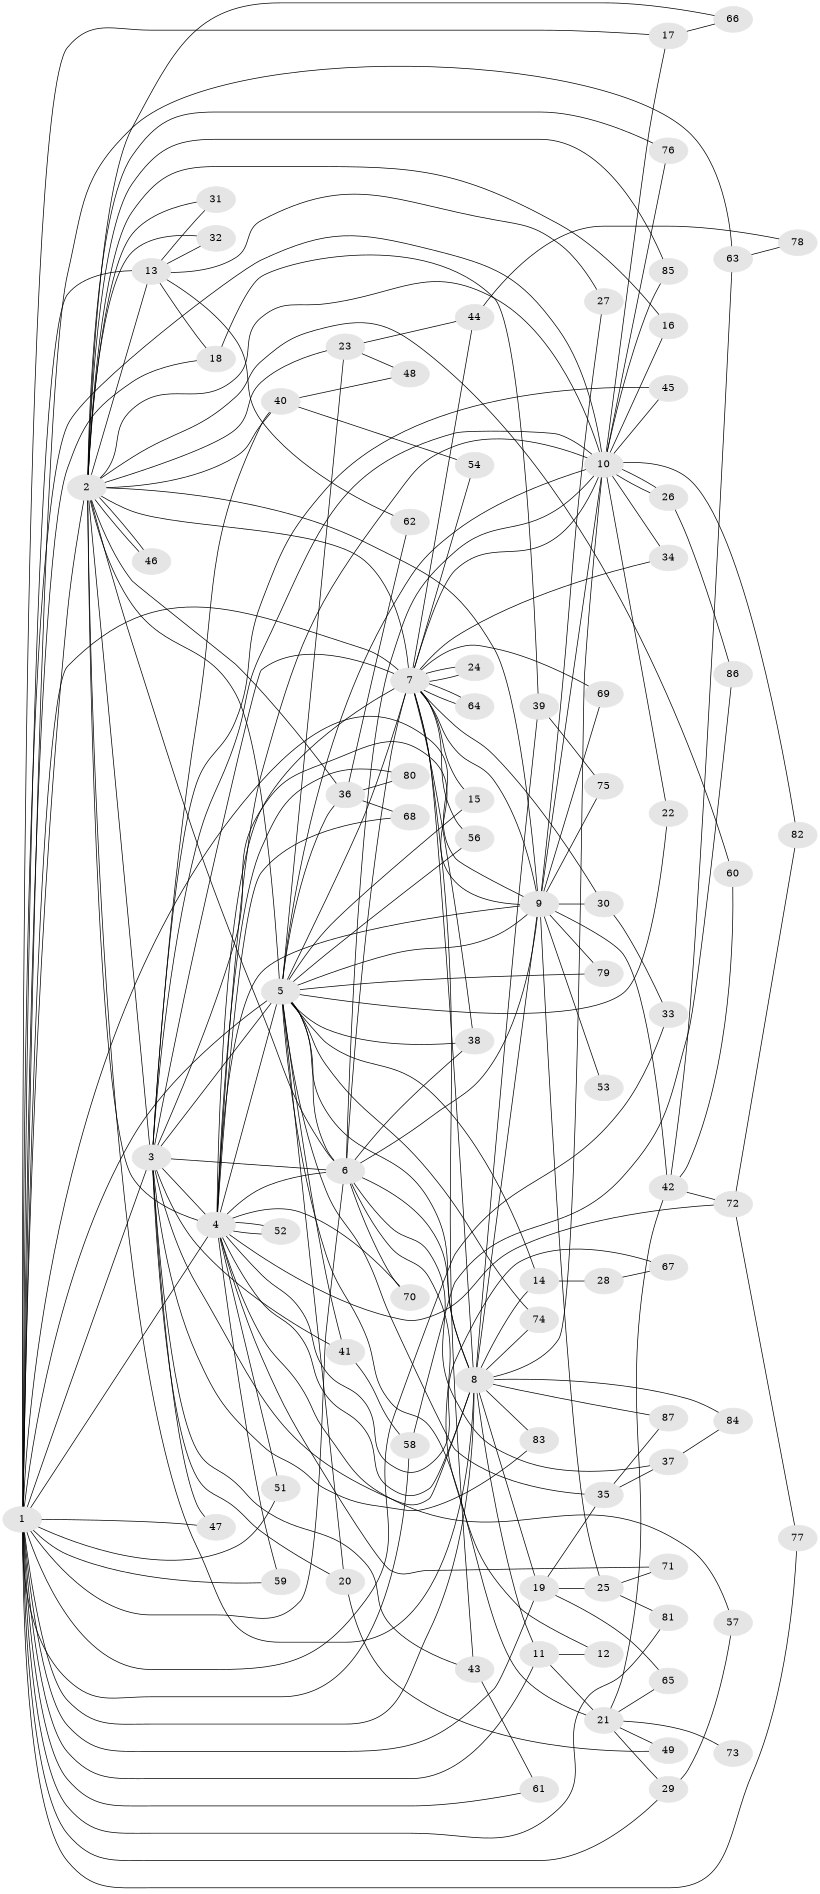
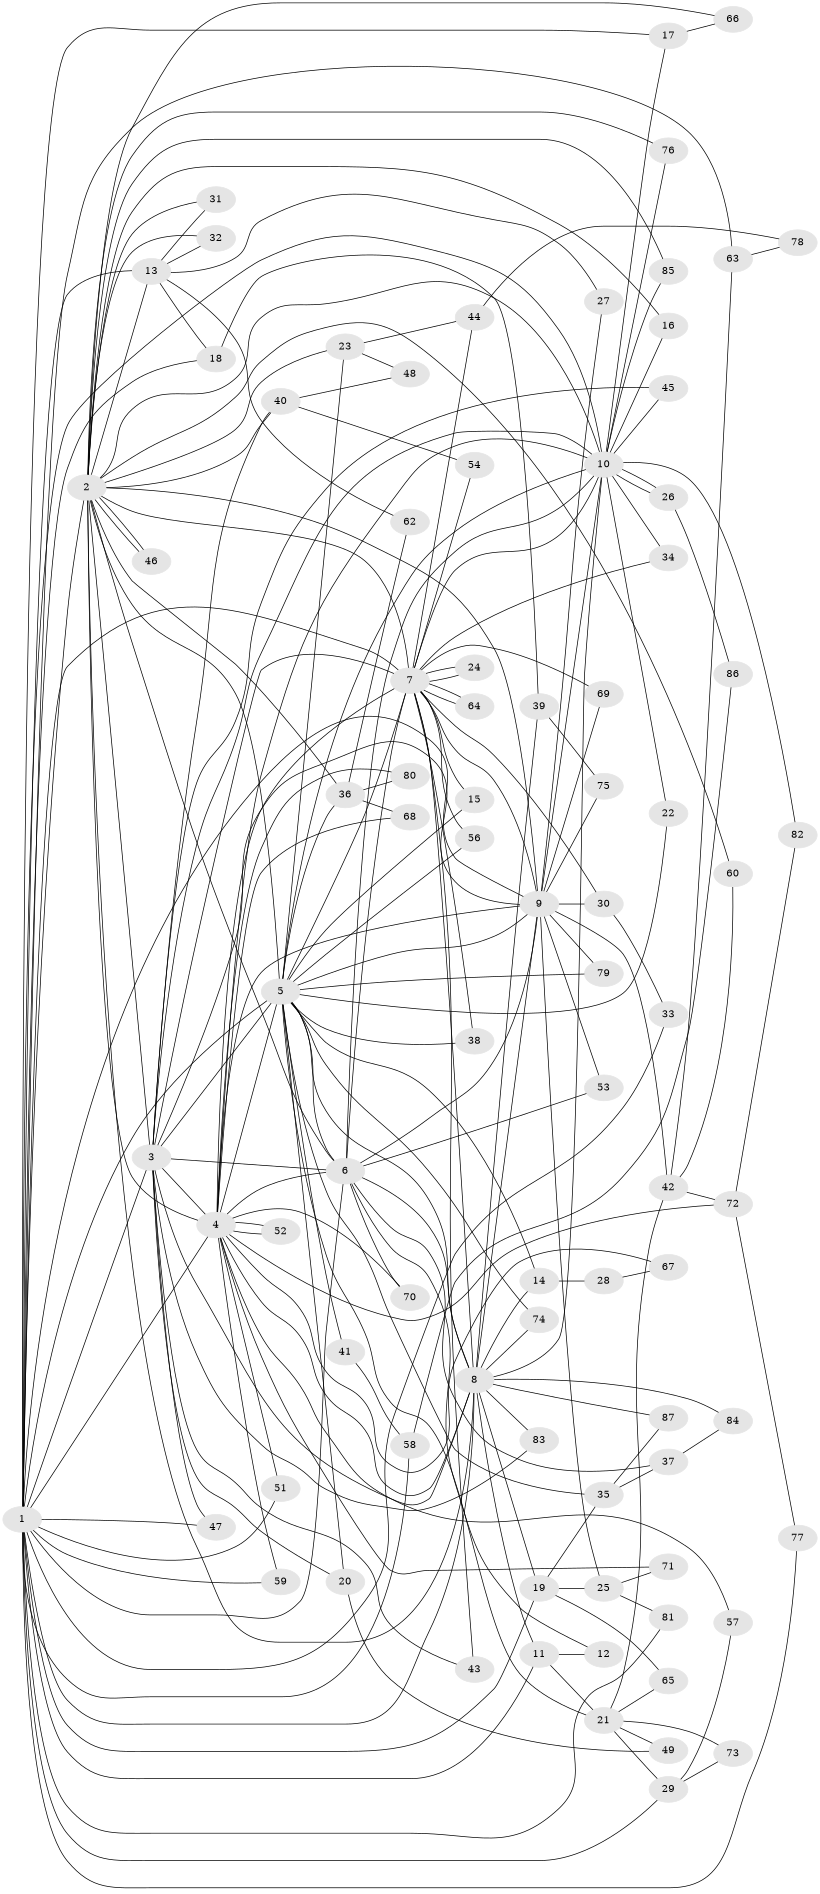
(406, 1103) -> (475, 1130)
(217, 1265) -> none
none -> (701, 1772)
(539, 1789) -> none
